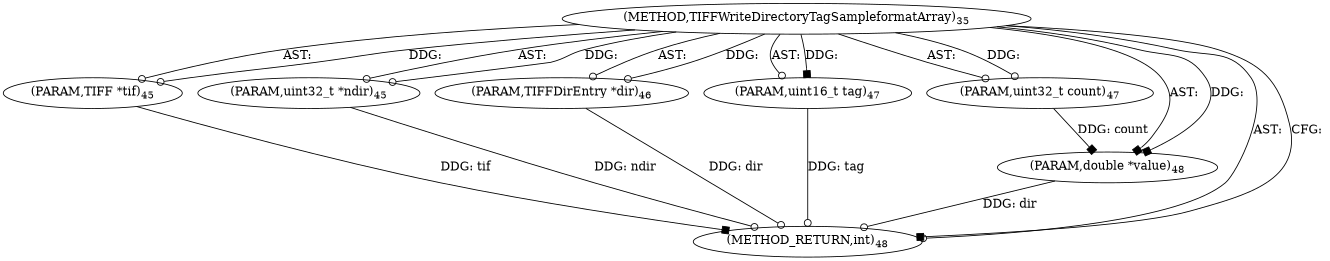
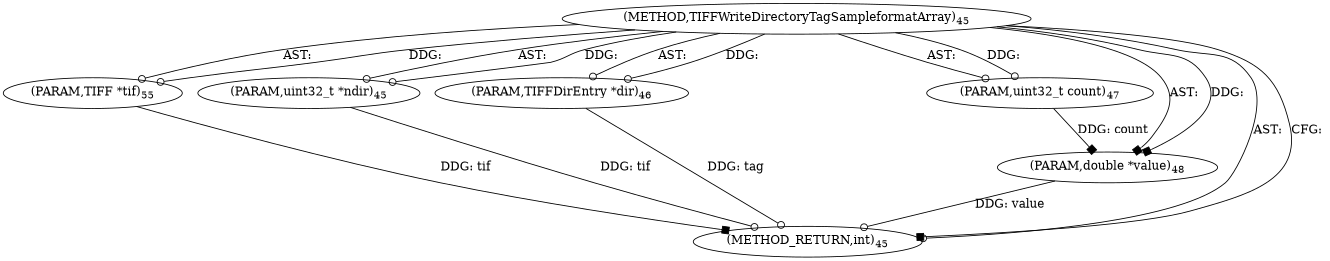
(963, 18) -> (963, 18)
(148, 92) -> (148, 92)
(808, 93) -> none
(625, 167) -> (625, 167)
(736, 167) -> (736, 167)
(1010, 205) -> (1010, 205)
(882, 240) -> (882, 240)
